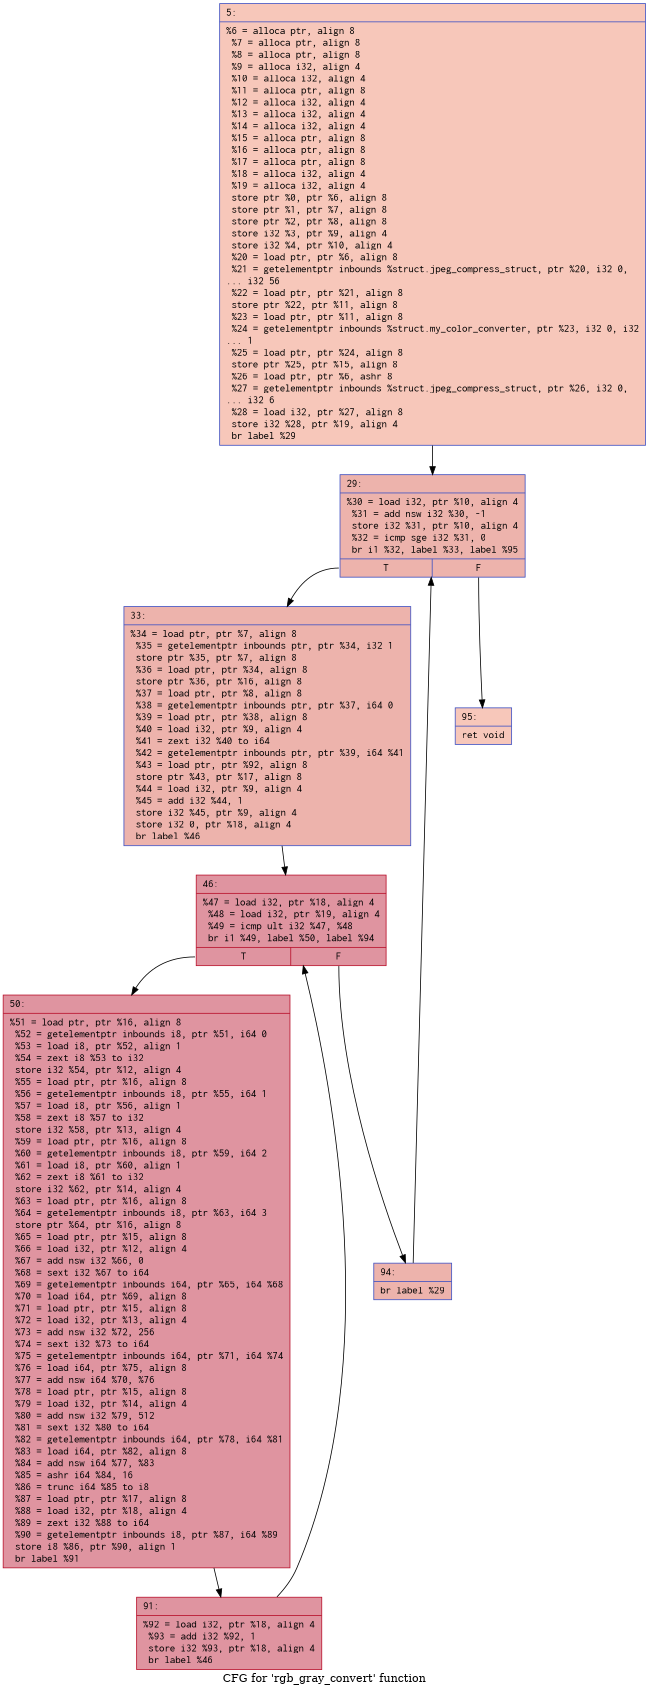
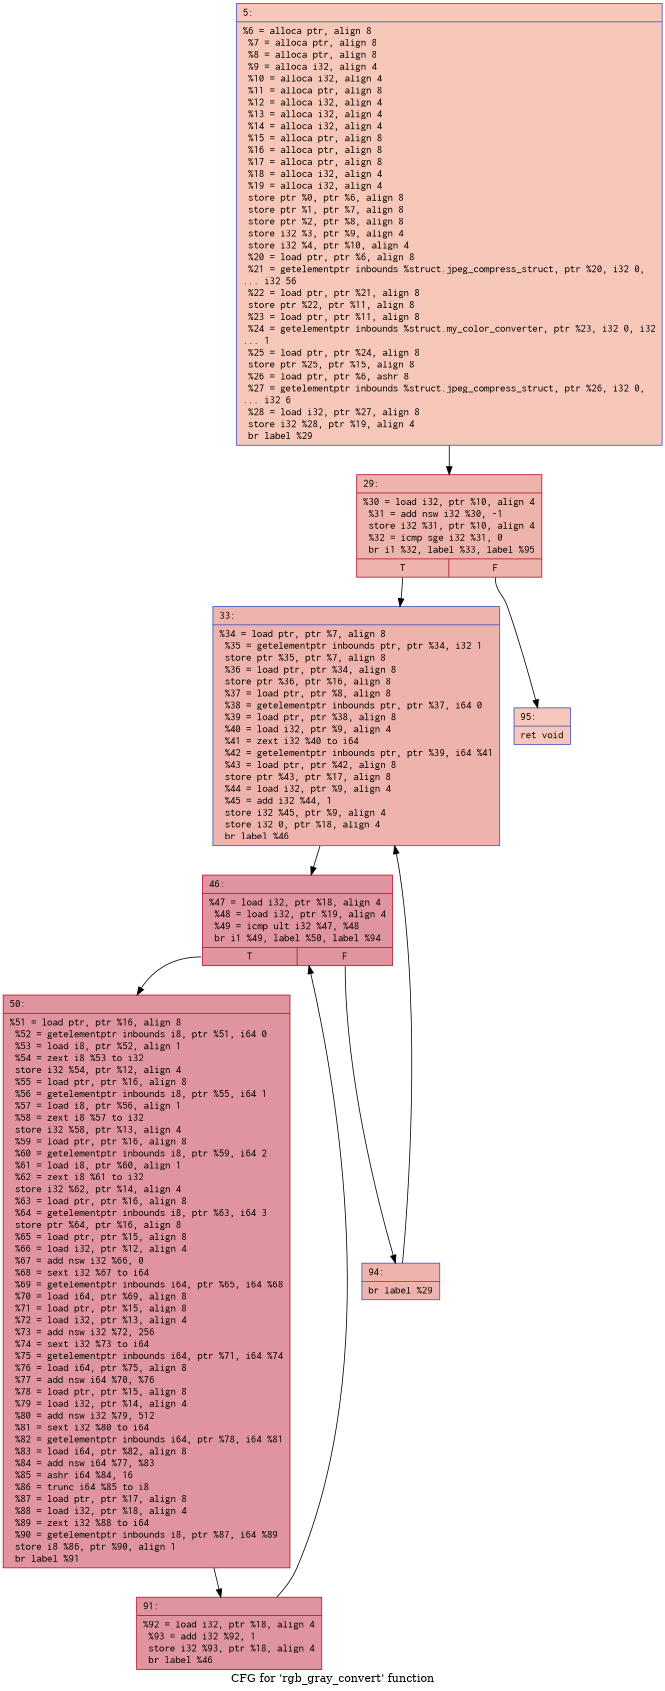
(433, 526) -> (449, 526)
(219, 765) -> (308, 765)
(422, 924) -> (412, 1058)
